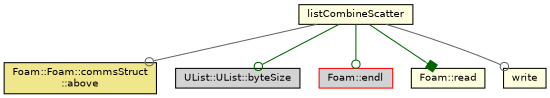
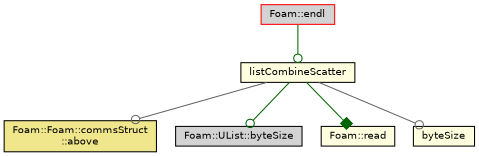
(356, 42) -> (298, 39)
(238, 78) -> (239, 136)
(525, 78) -> (444, 136)
